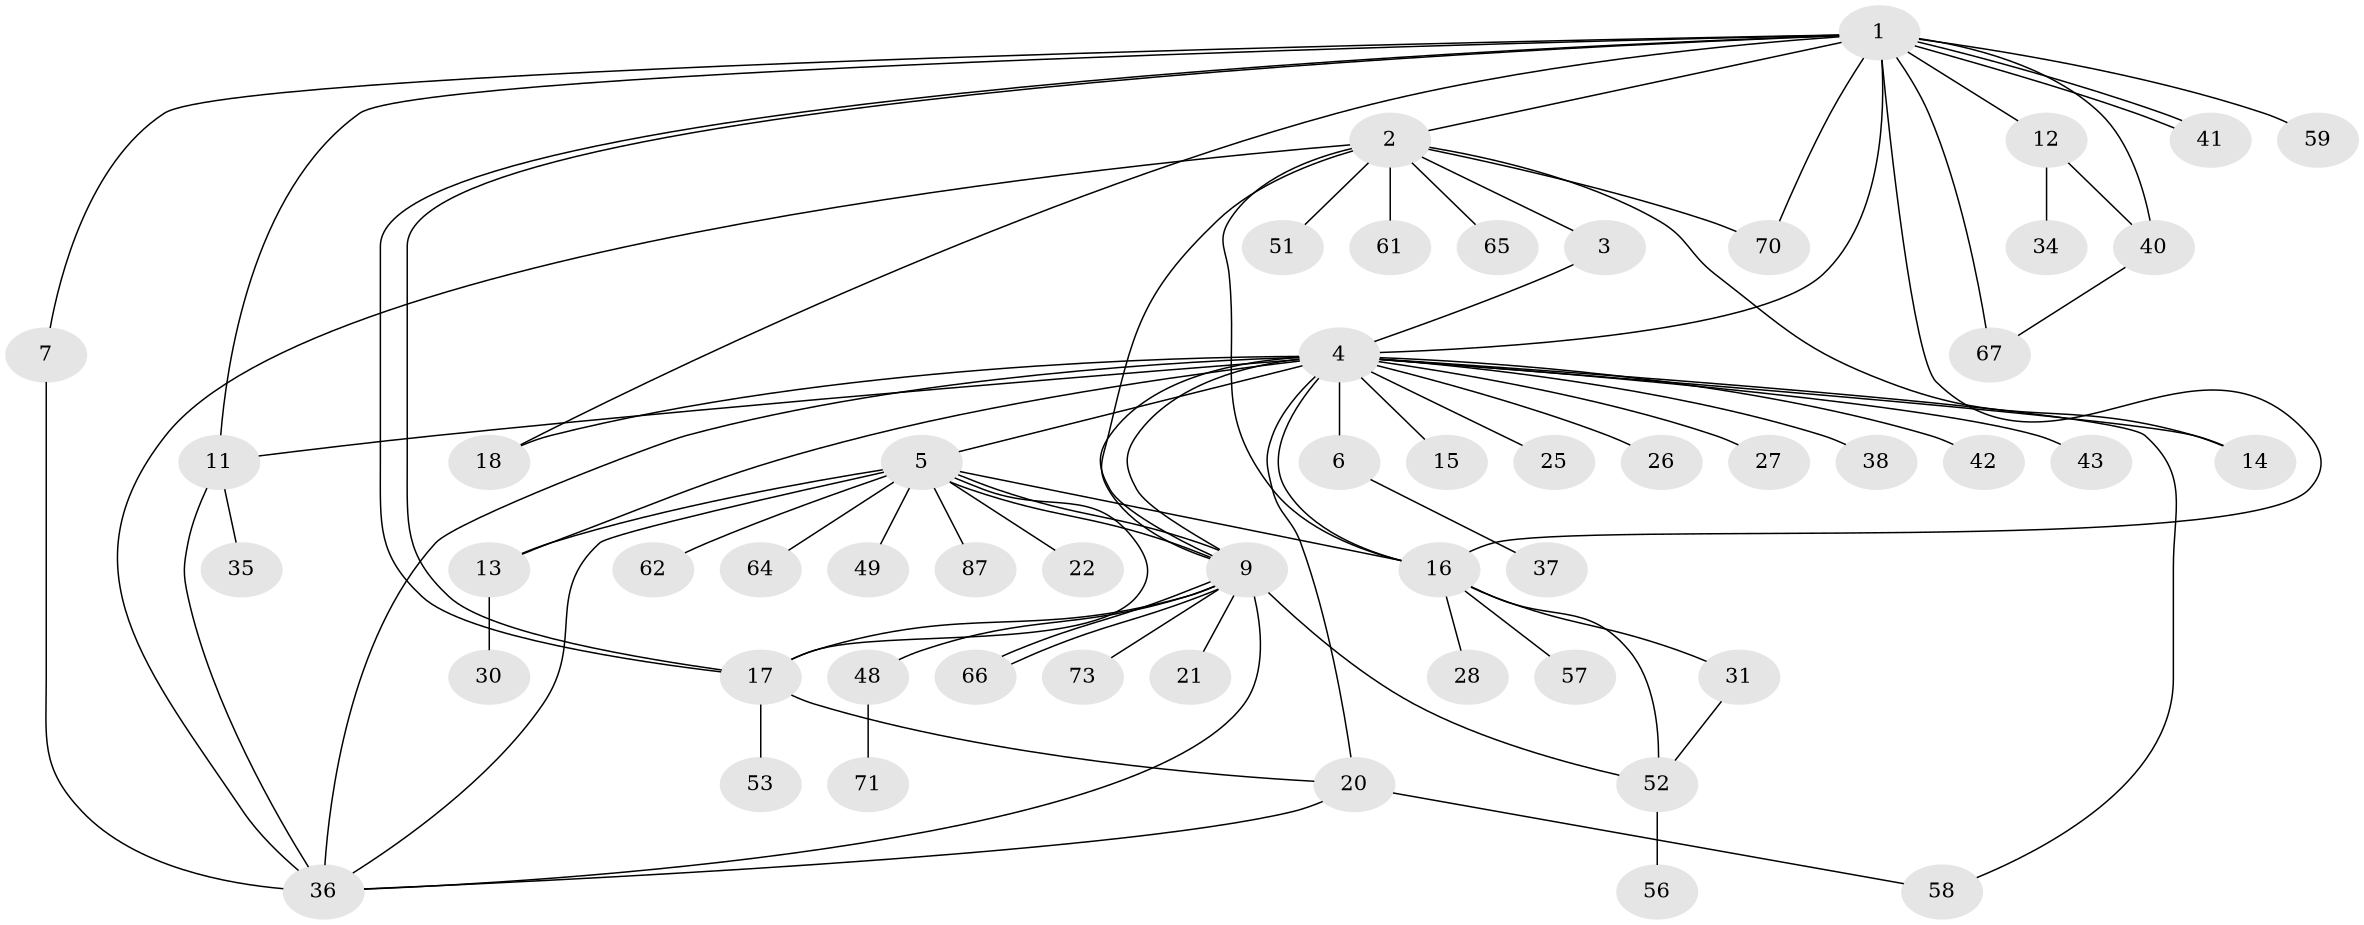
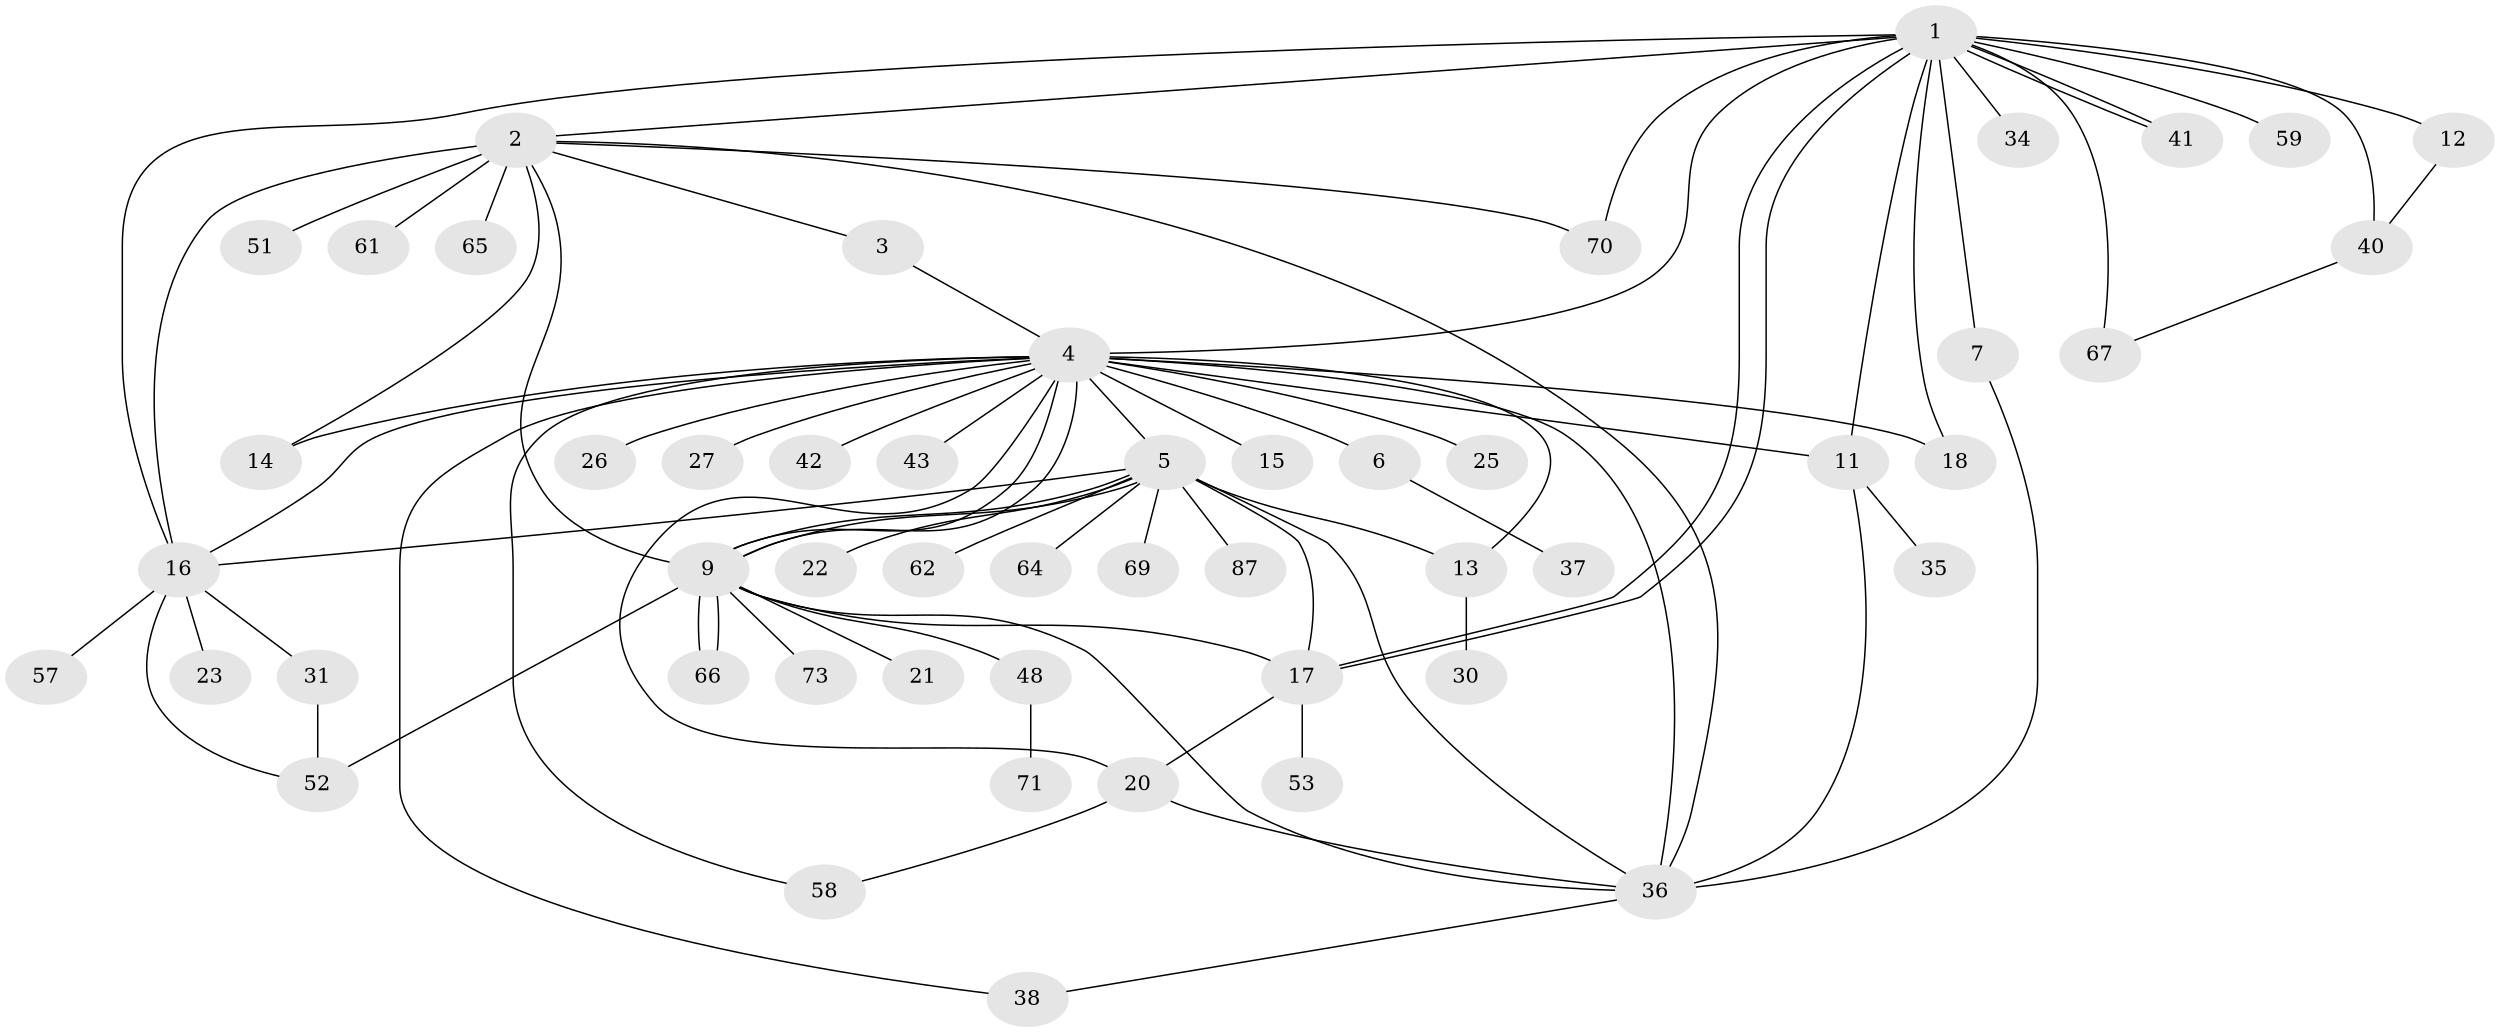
(2047, 194) -> (1977, 87)
(868, 570) -> (1138, 570)
(1468, 677) -> (210, 677)
(1657, 892) -> none
none -> (1342, 946)
